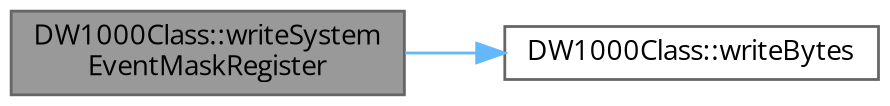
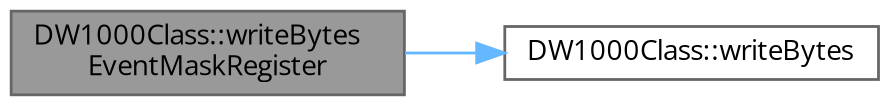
(208, 53) -> (208, 53)
